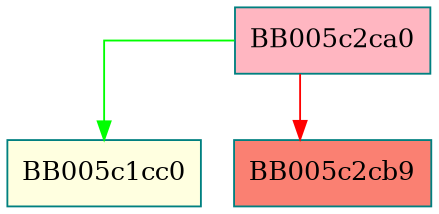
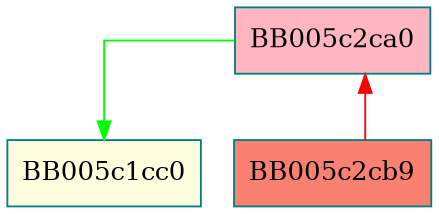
(300, 97) -> (365, 116)
